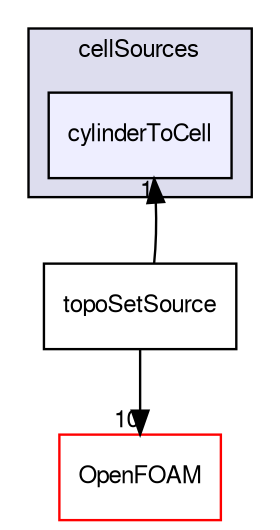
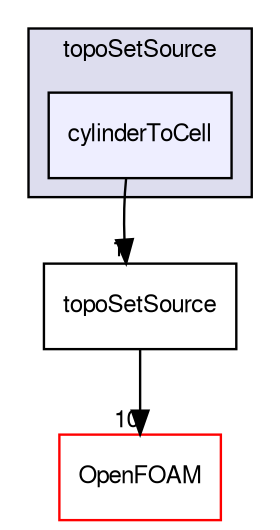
(140, 51) -> (140, 51)
(156, 233) -> (124, 212)
